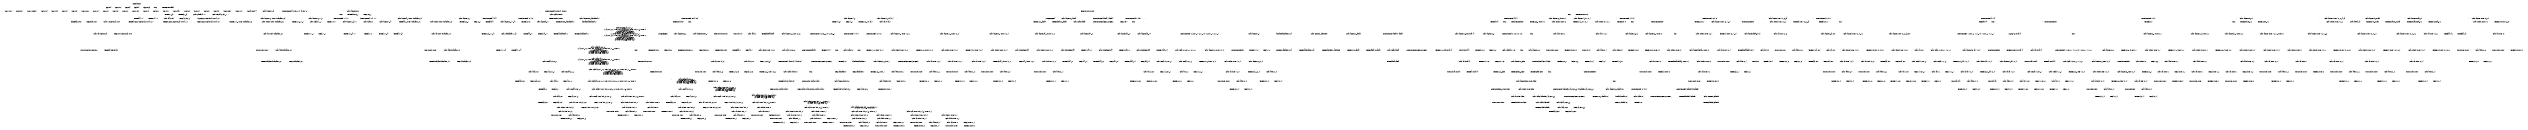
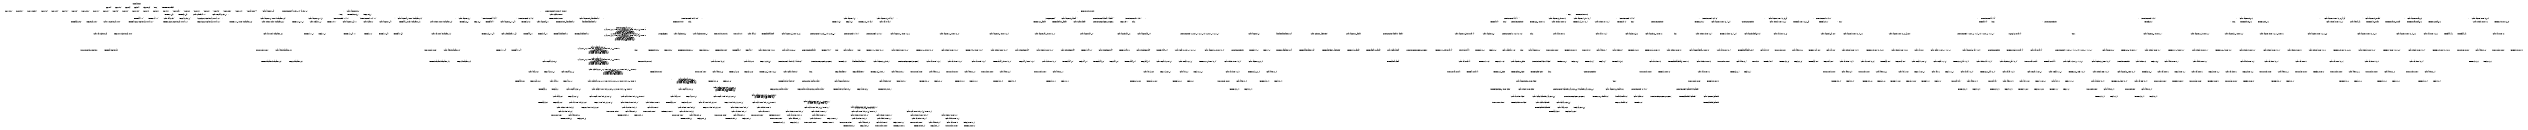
(1500, 89) -> (1500, 89)
(1542, 108) -> (1542, 108)
